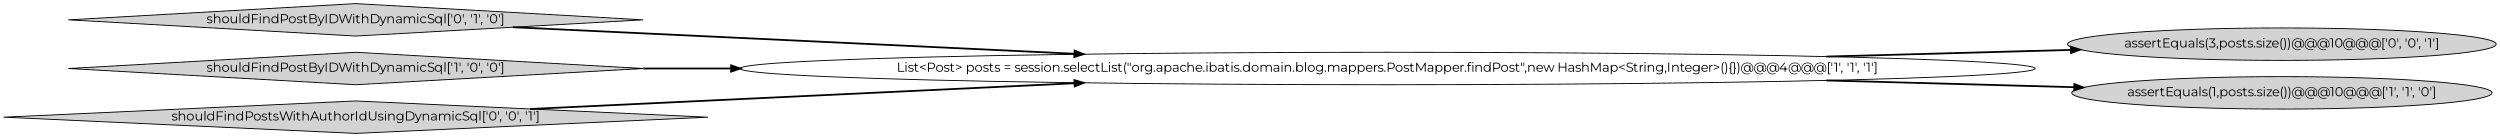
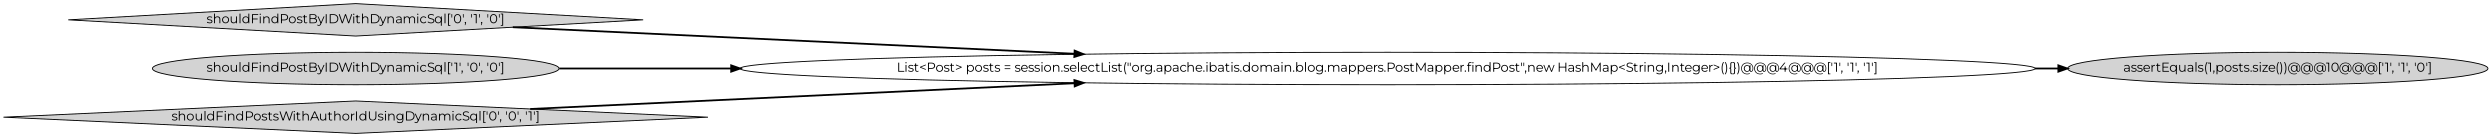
(2282, 44) -> none
(356, 69) -> (356, 69)
